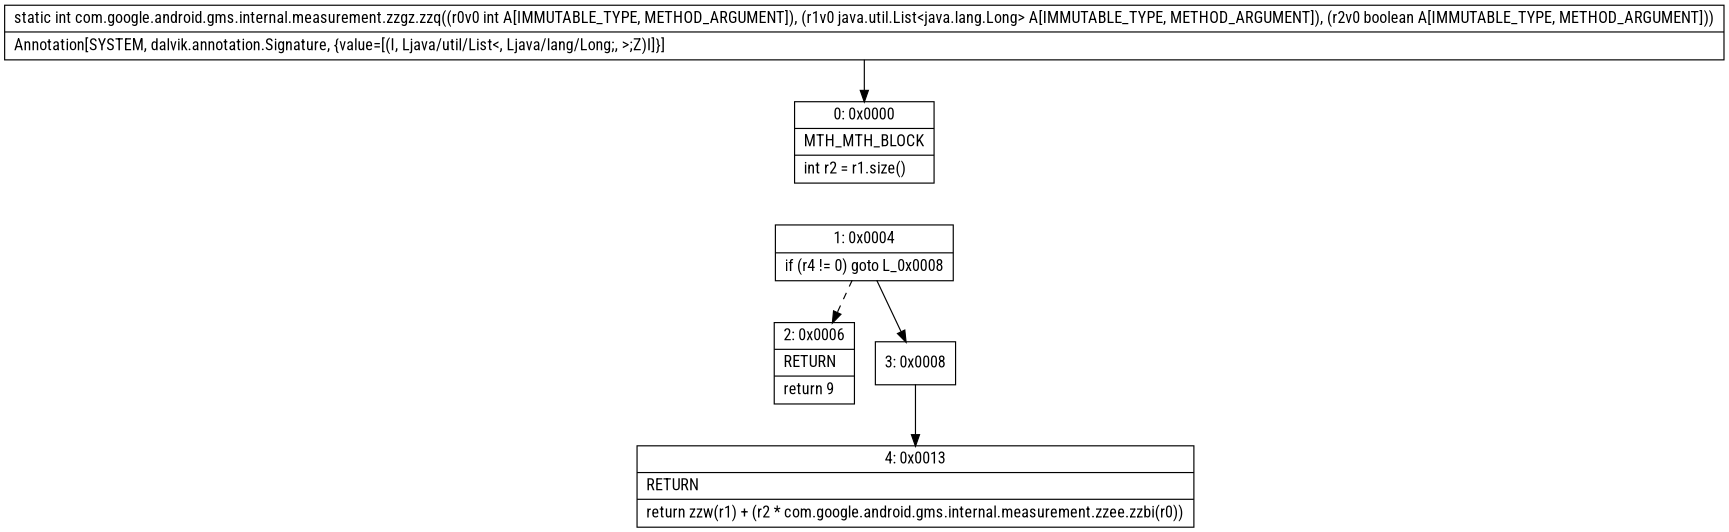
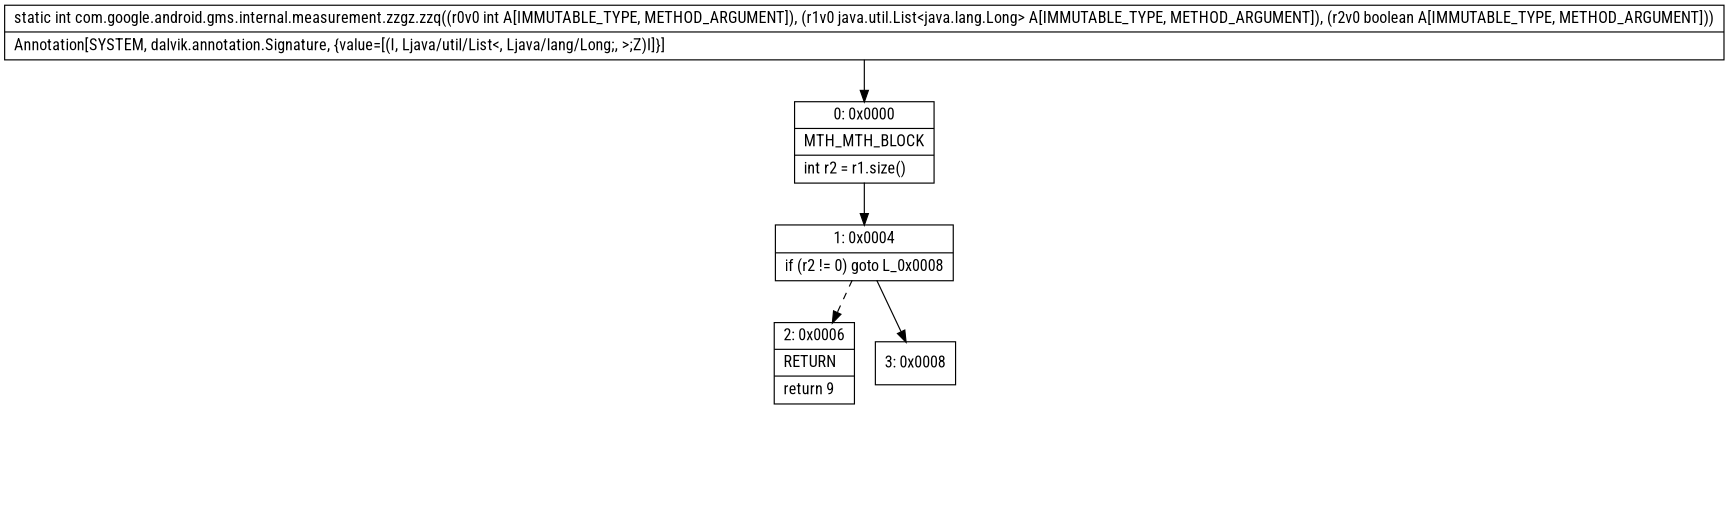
none -> (864, 198)
(864, 266) -> (864, 266)
(915, 487) -> none
